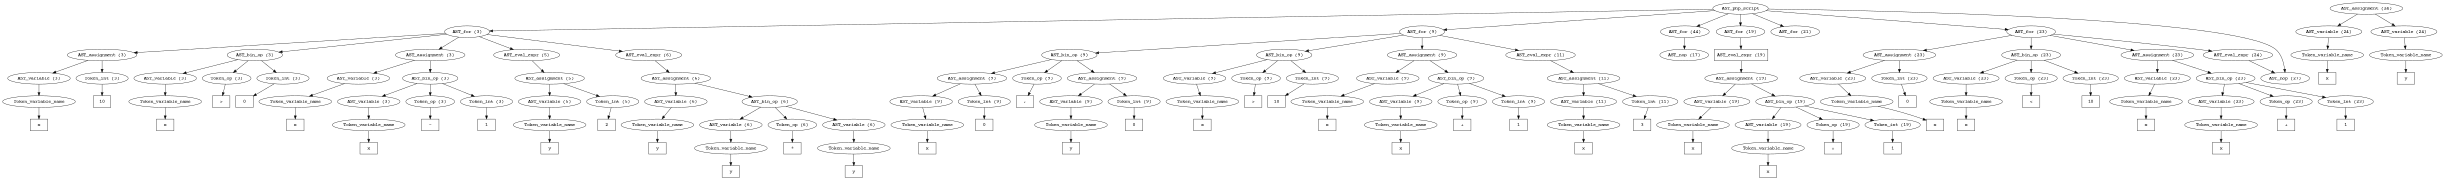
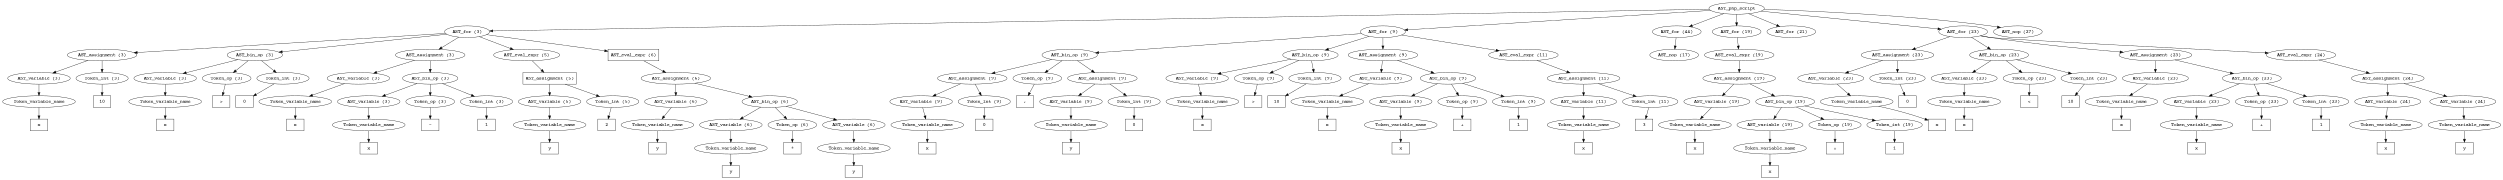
(649, 55) -> (633, 55)
(1741, 55) -> (1739, 55)
(2260, 66) -> (2343, 66)
(550, 78) -> (550, 78)
